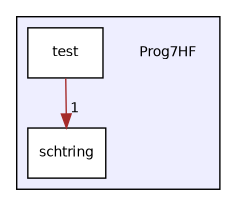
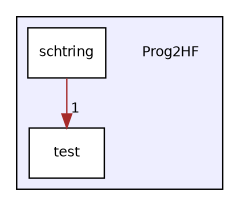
(168, 53) -> (171, 53)
(66, 96) -> (67, 96)
